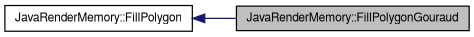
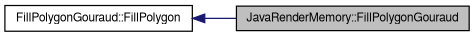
(99, 18) -> (99, 18)
